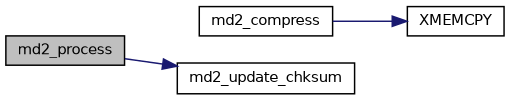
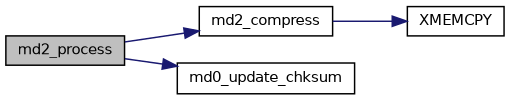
none -> (155, 38)
(266, 78) -> (266, 78)
